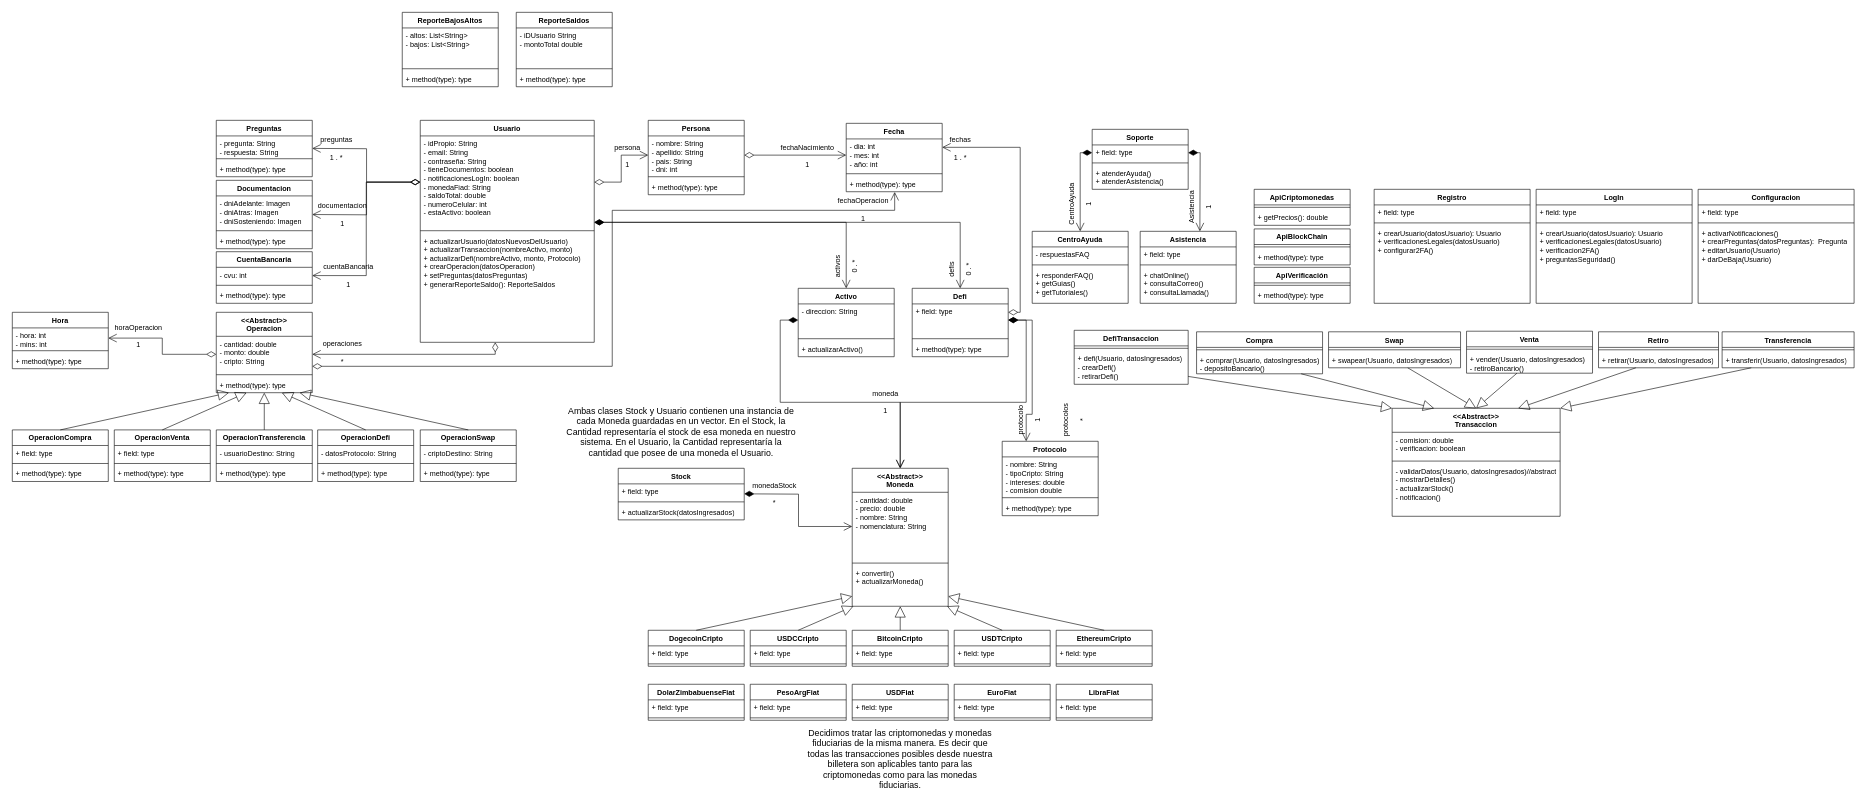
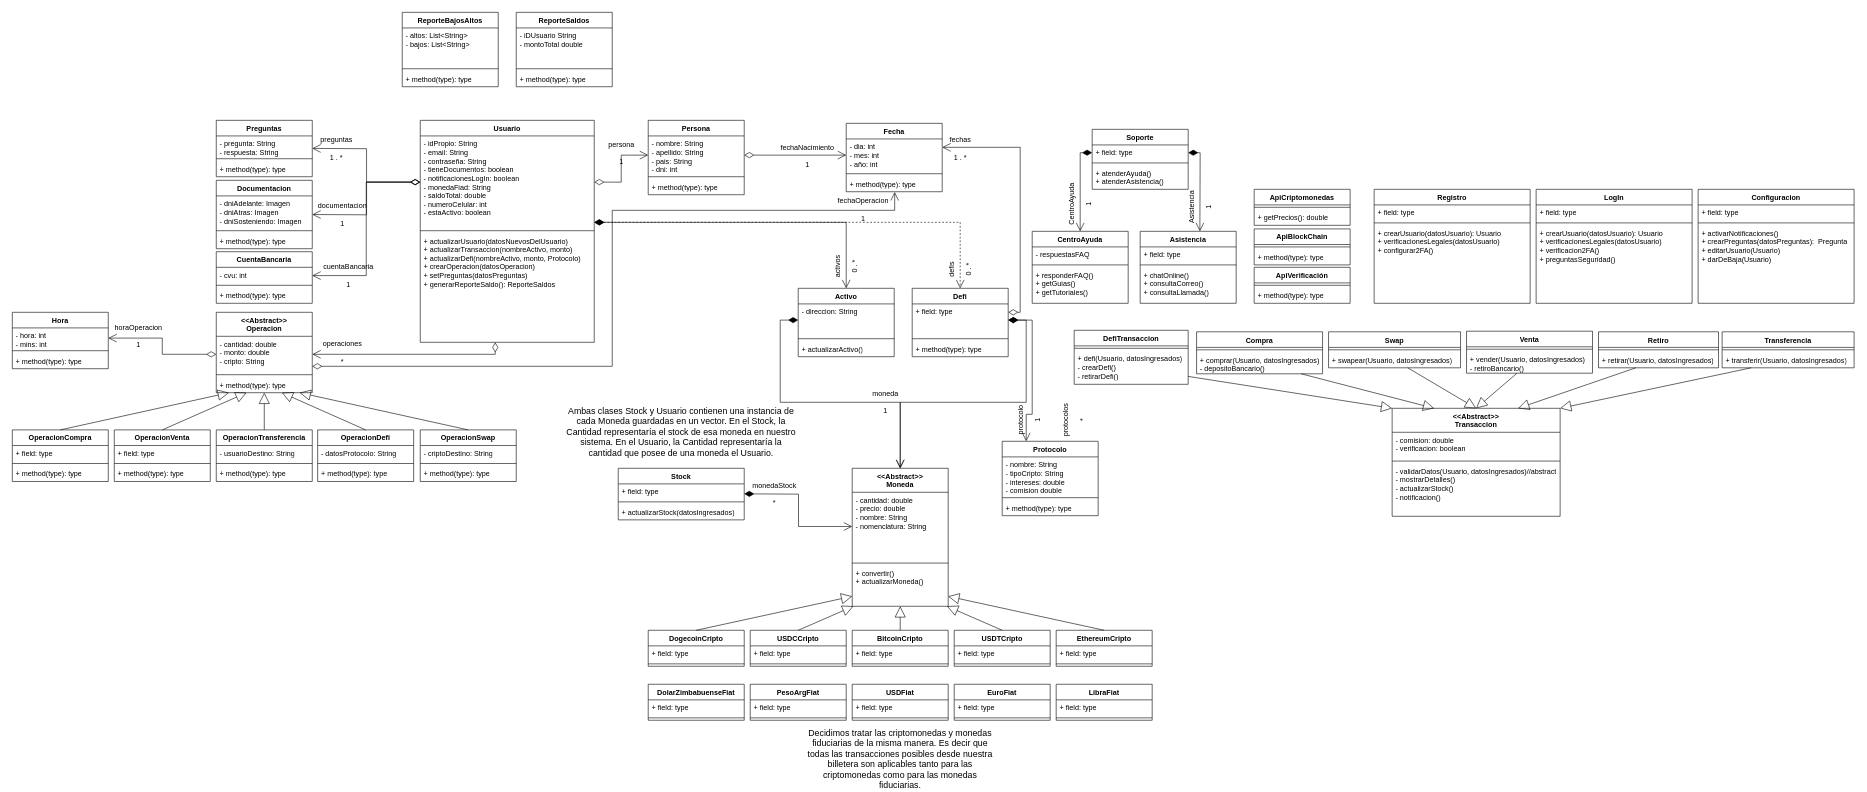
(627, 156) -> (621, 153)
(936, 222) -> (936, 222)
